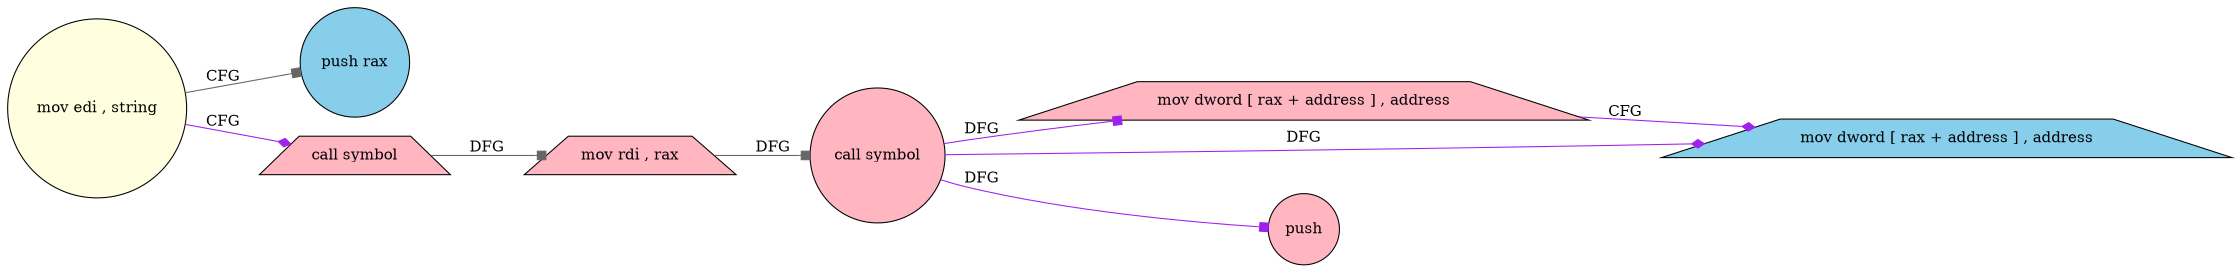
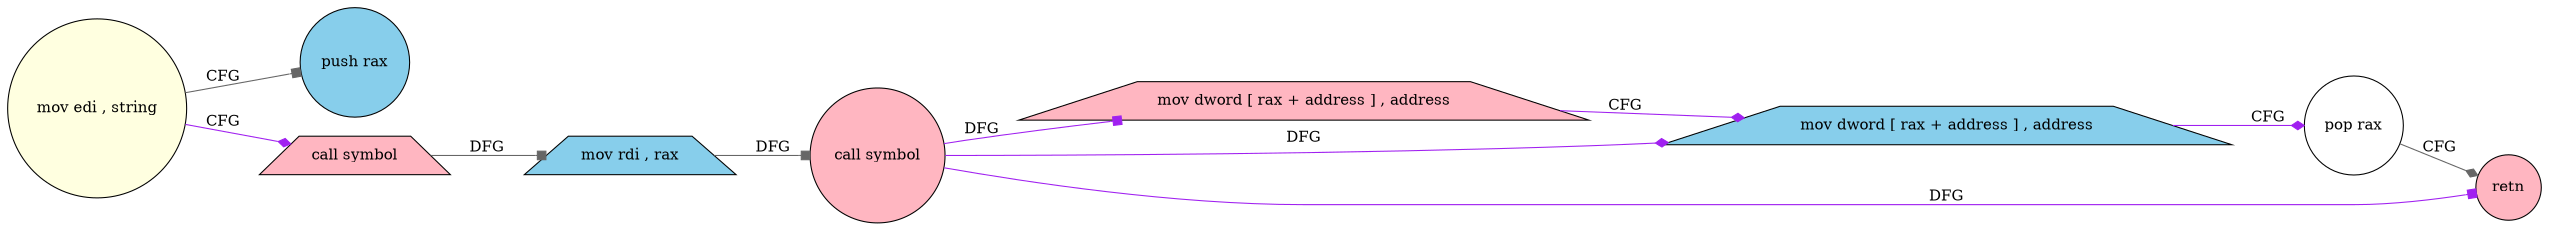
none -> (2354, 125)
(630, 155) -> (630, 155)
(1304, 229) -> (2509, 188)
